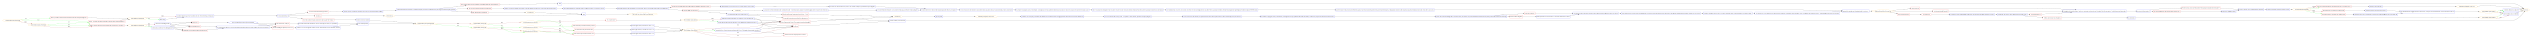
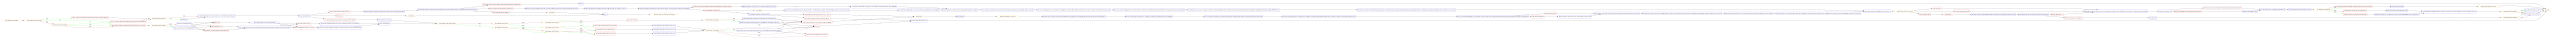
none -> (12, 20)
